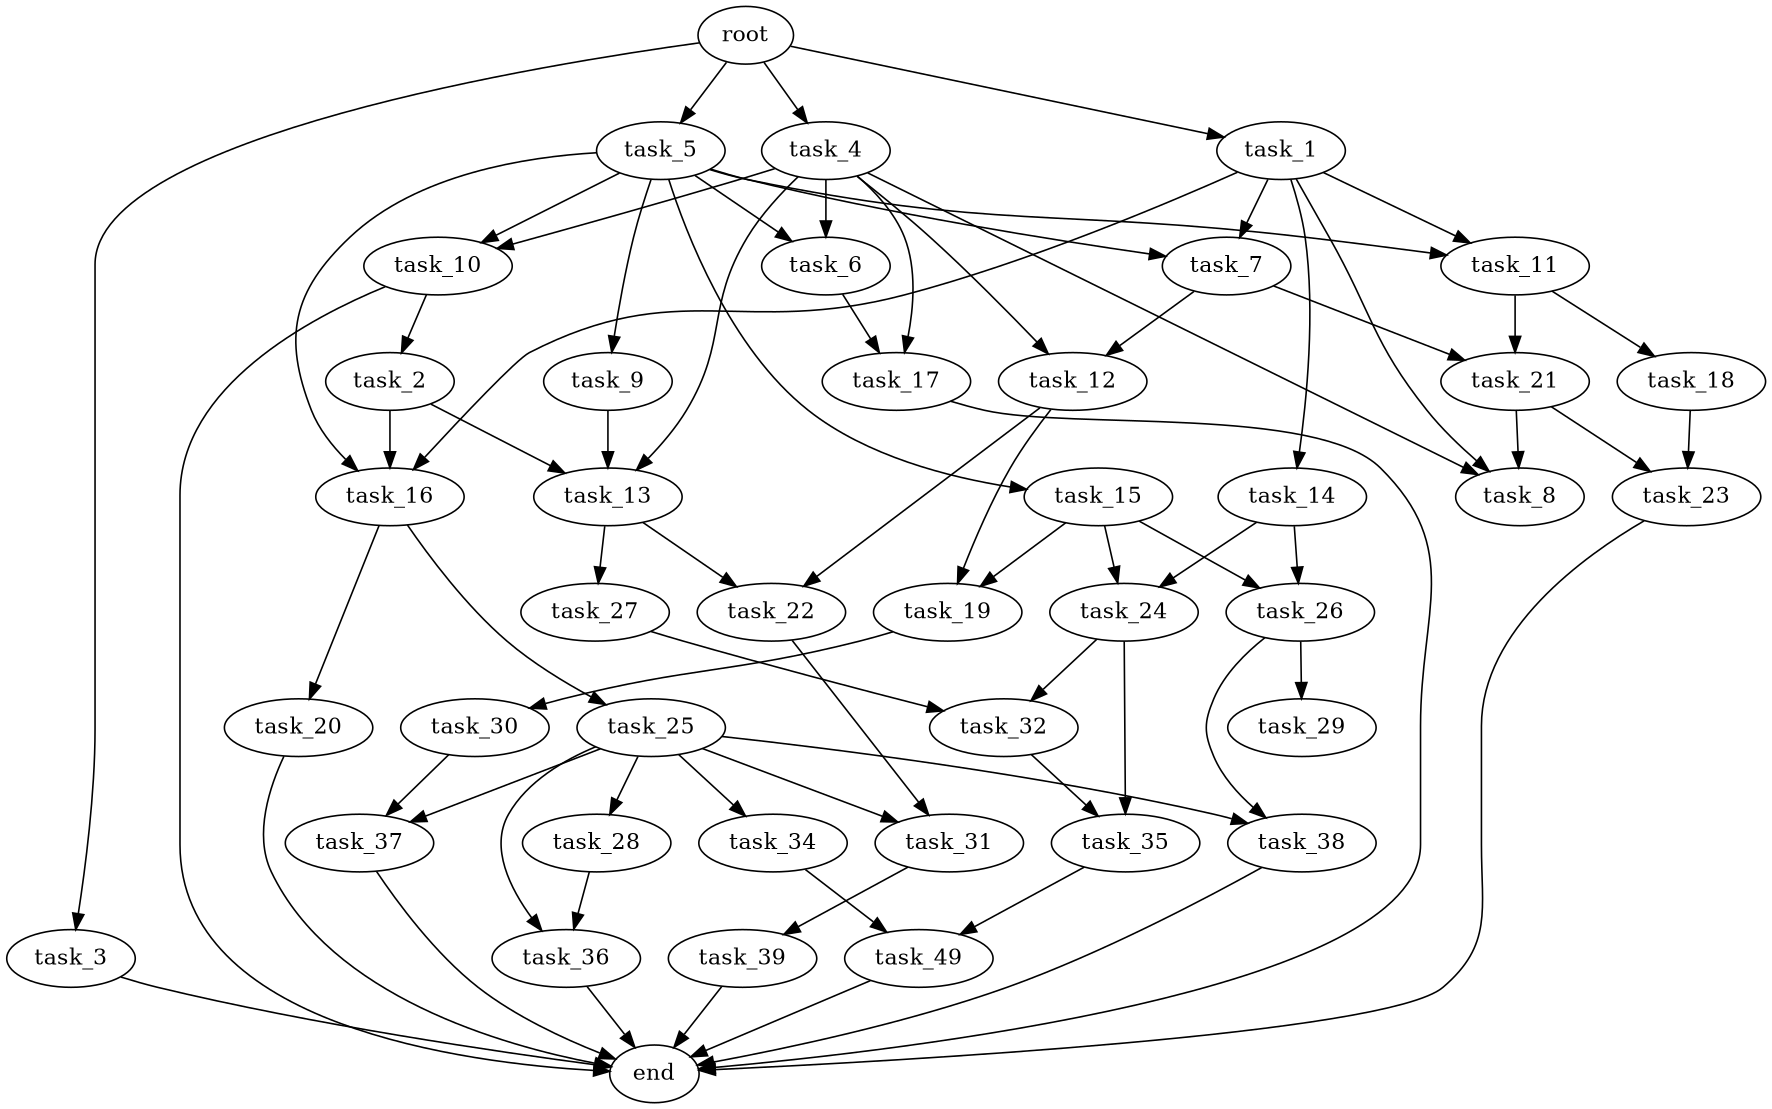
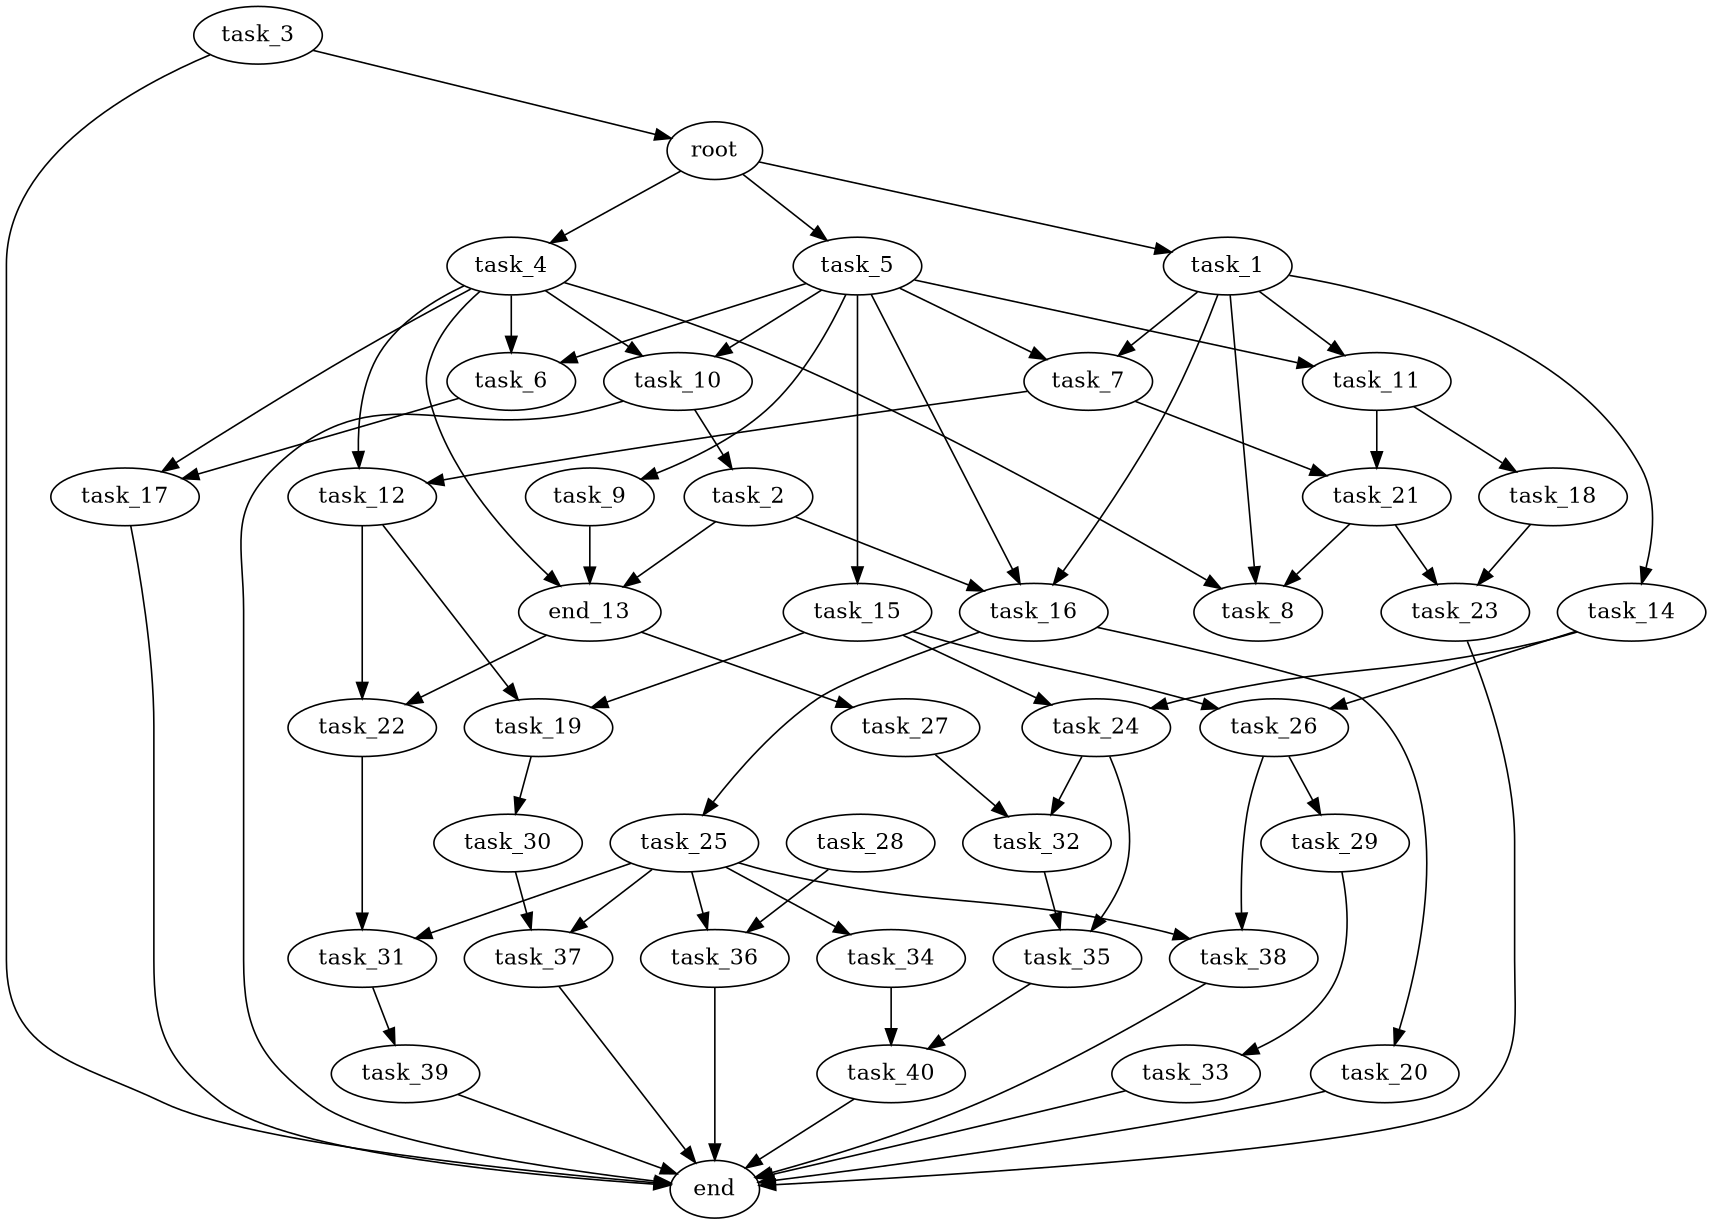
(98, 257) -> (484, 92)
(608, 497) -> (590, 612)
(627, 778) -> none
(919, 958) -> (891, 1074)
none -> (1186, 1074)
